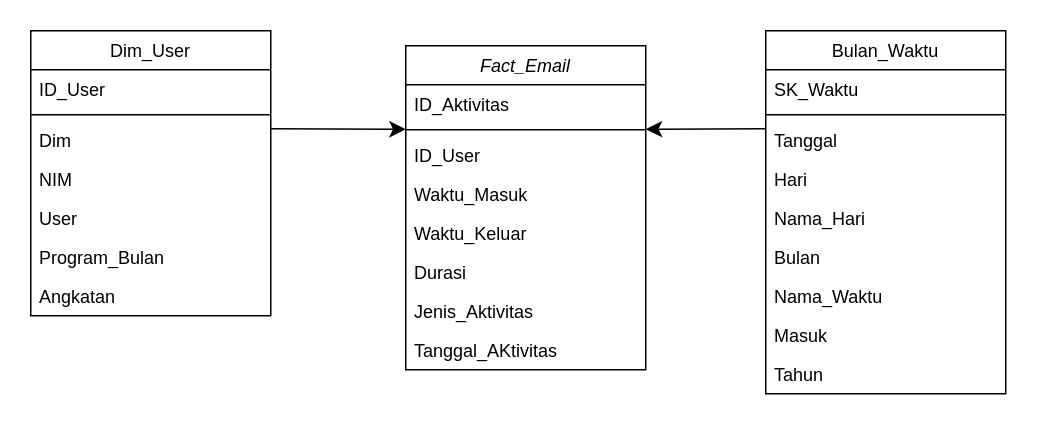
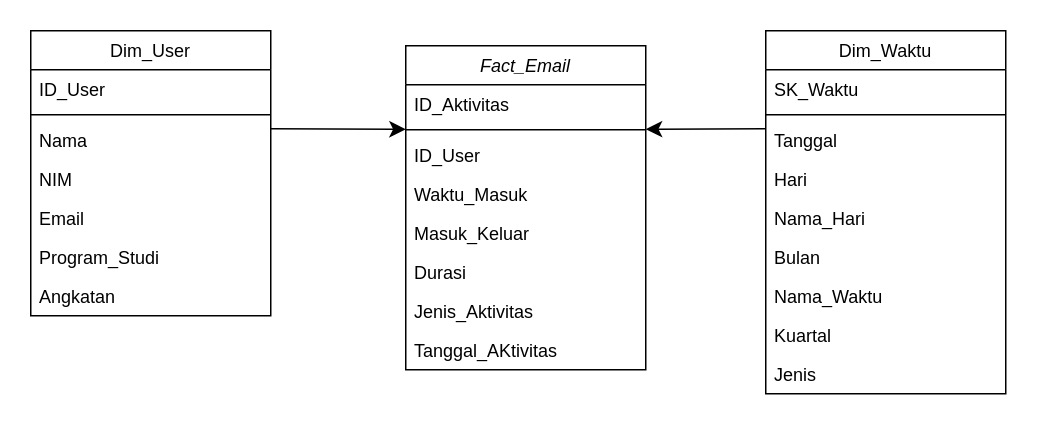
(885, 51) -> (885, 51)
(52, 141) -> (59, 141)
(59, 219) -> (60, 219)
(472, 234) -> (472, 234)
(102, 258) -> (102, 258)
(799, 336) -> (807, 336)
(799, 375) -> (797, 375)
